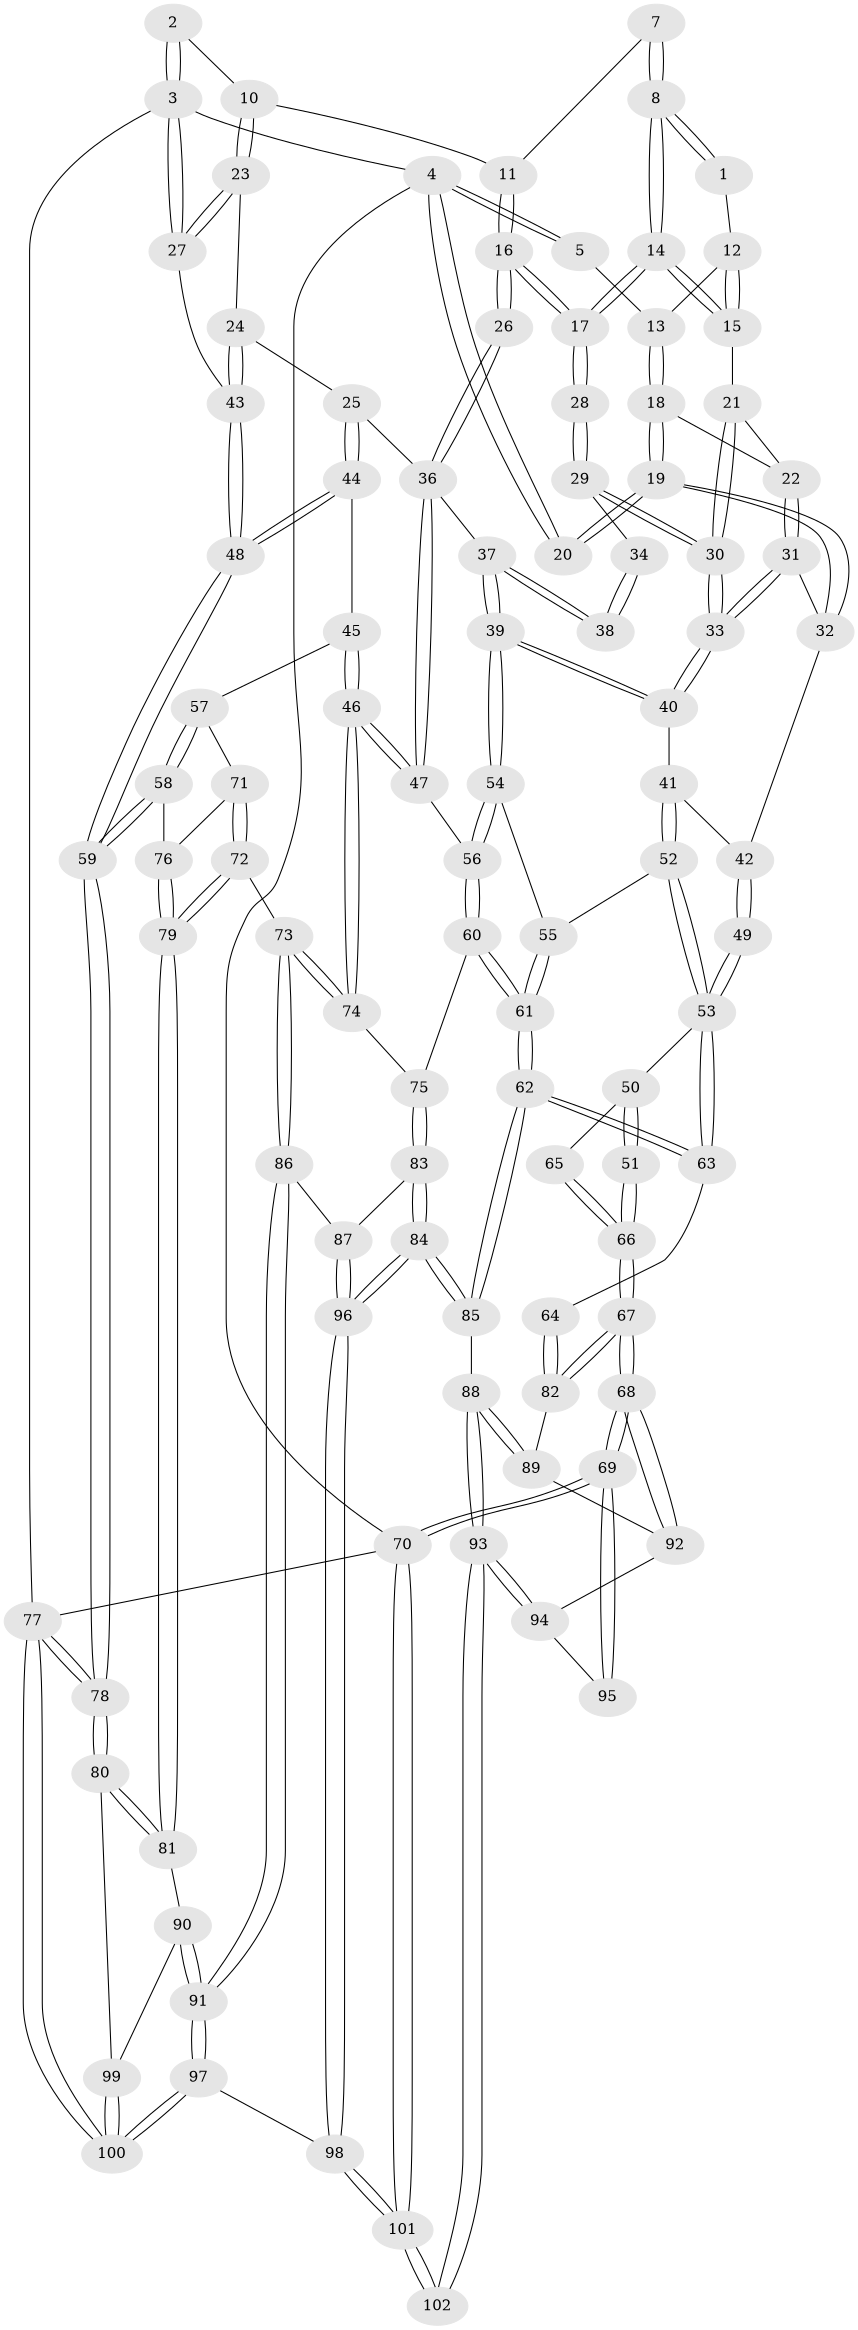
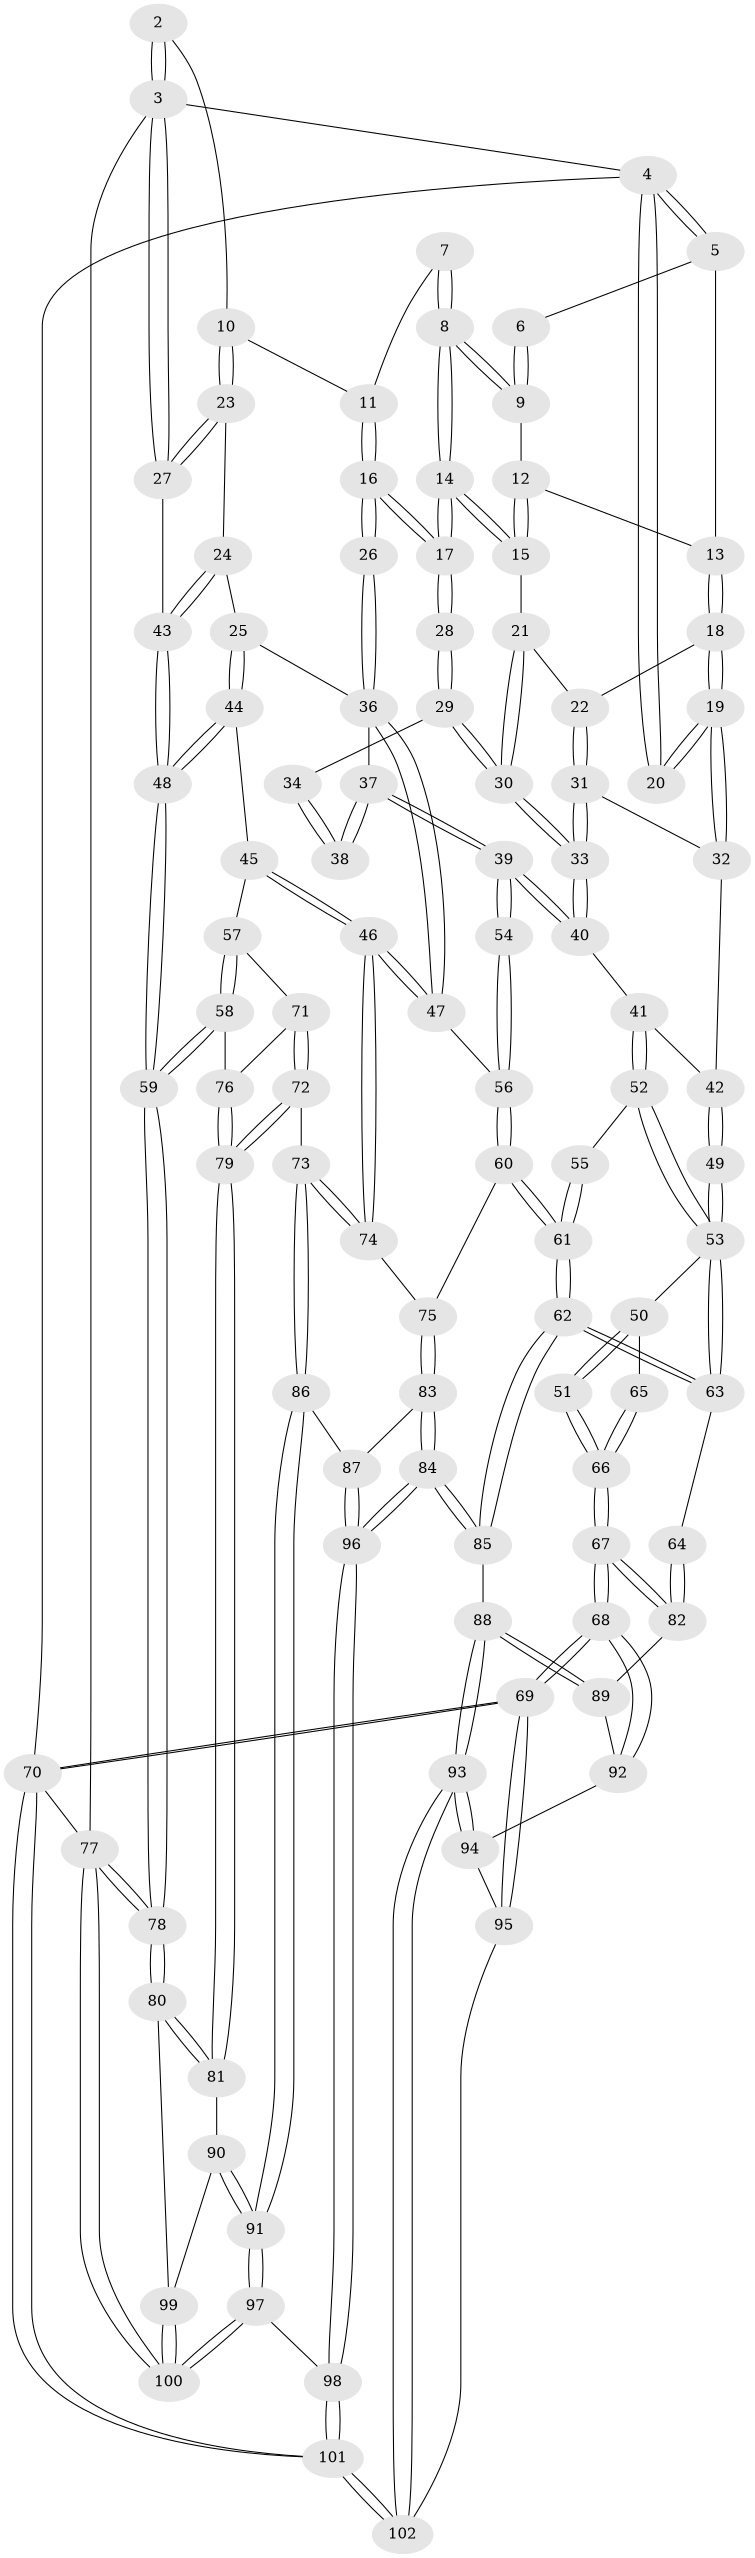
(724, 175) -> (521, 404)
none -> (521, 328)
(522, 860) -> none
none -> (461, 2233)
